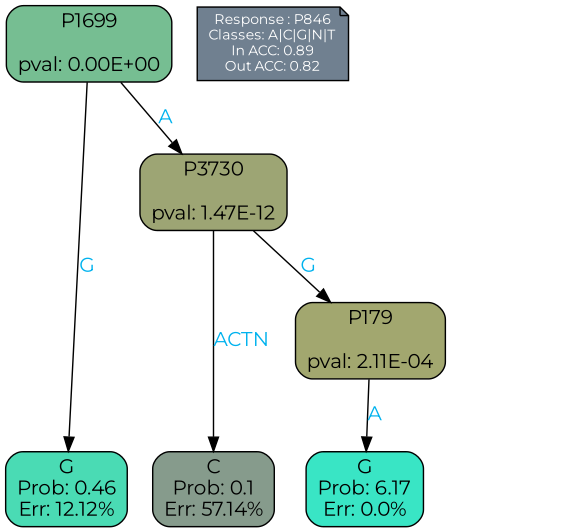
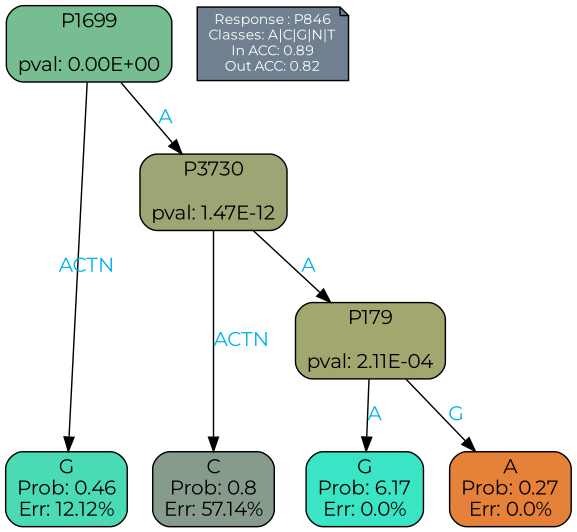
(87, 267) -> (87, 267)
(308, 267) -> (308, 267)
(213, 489) -> (213, 489)
none -> (510, 489)
